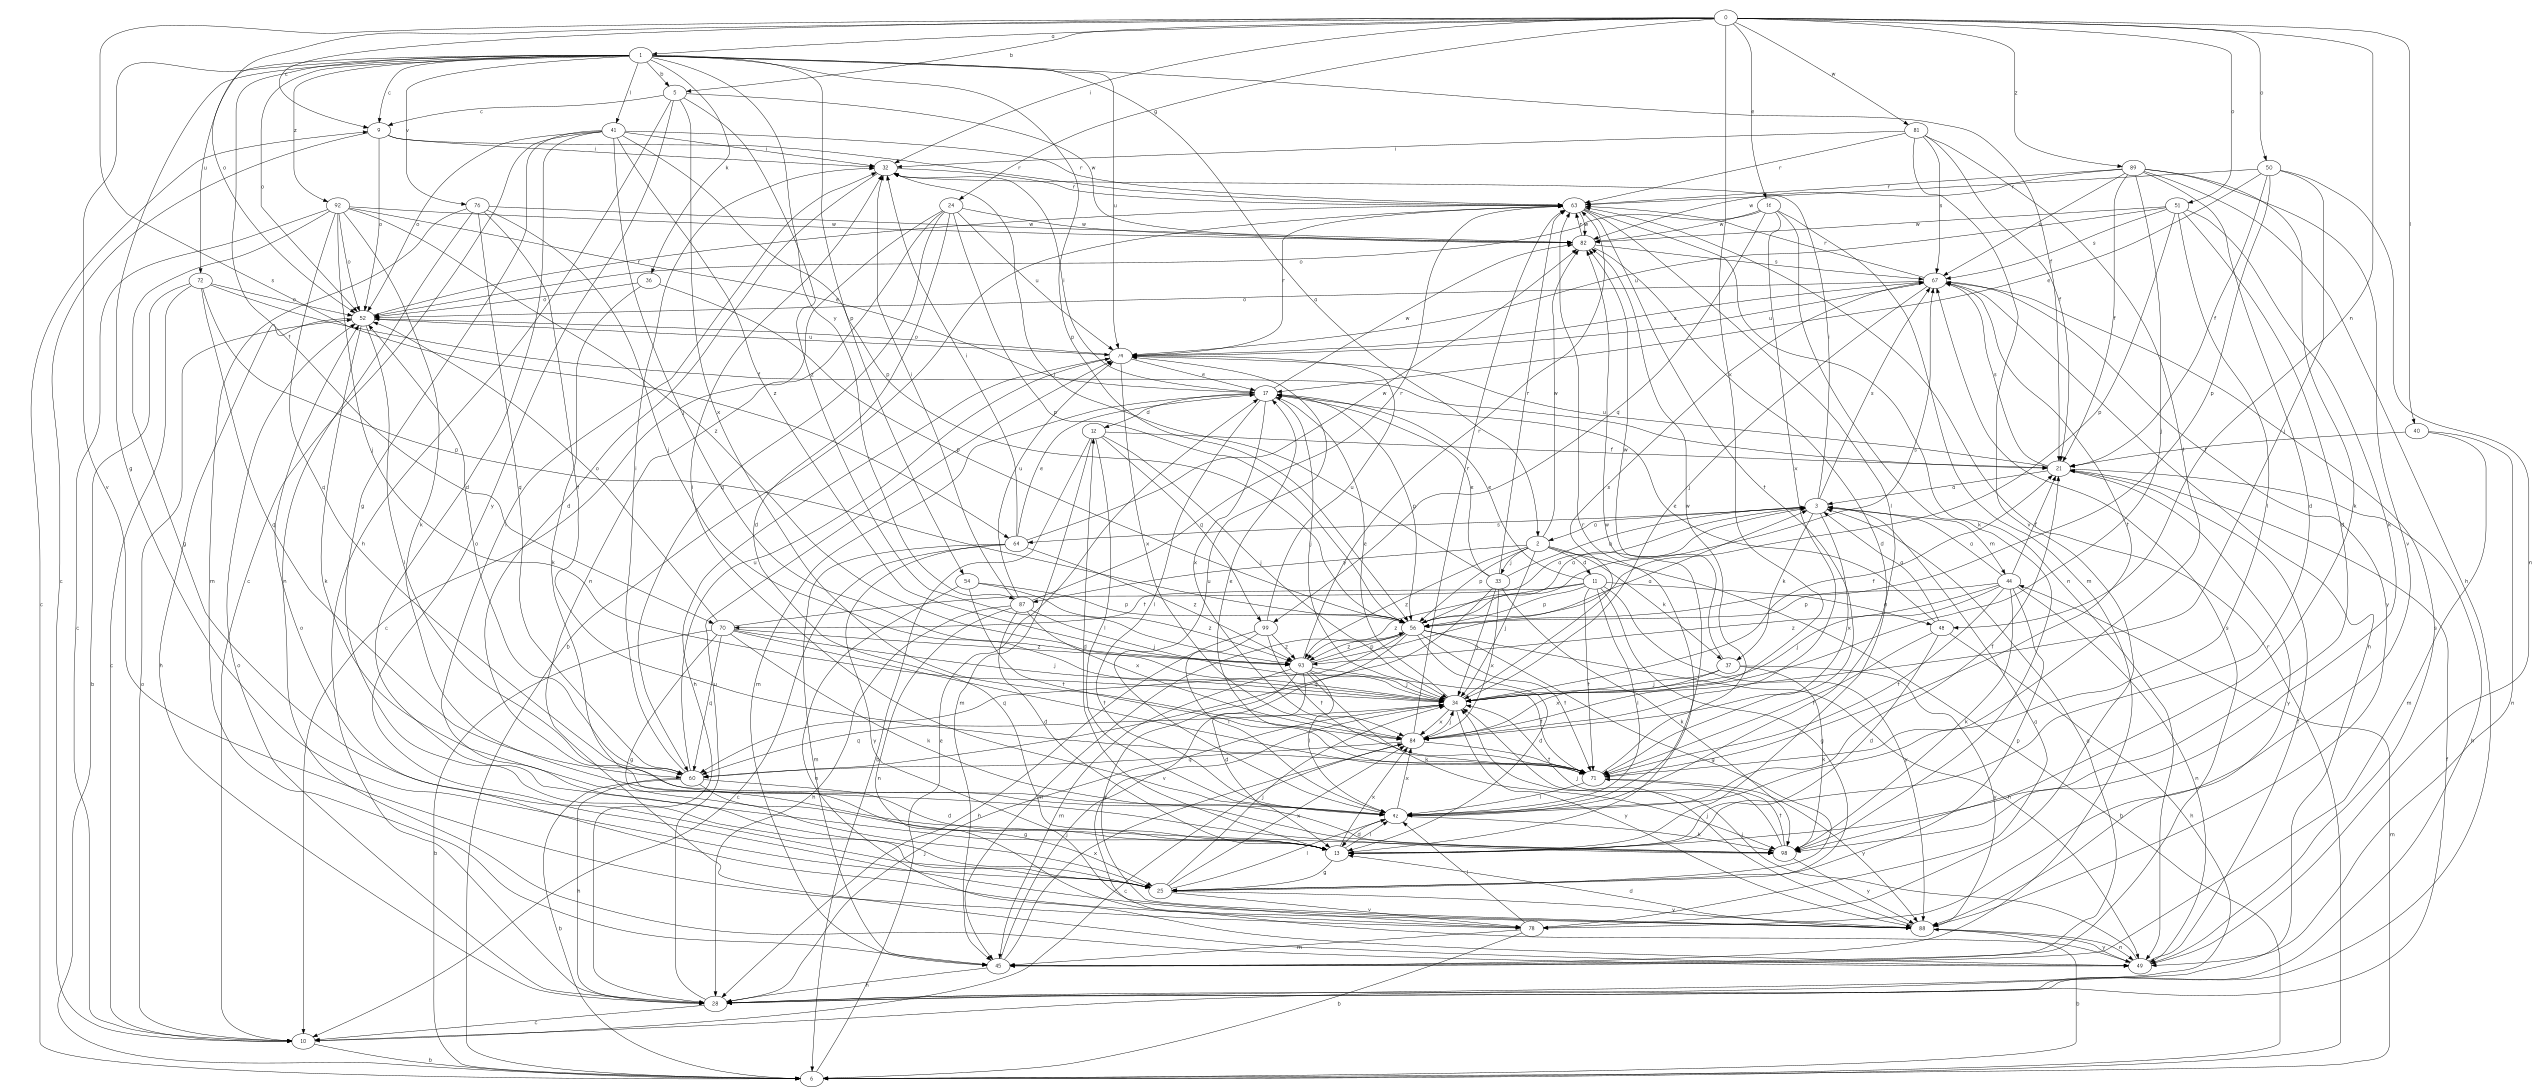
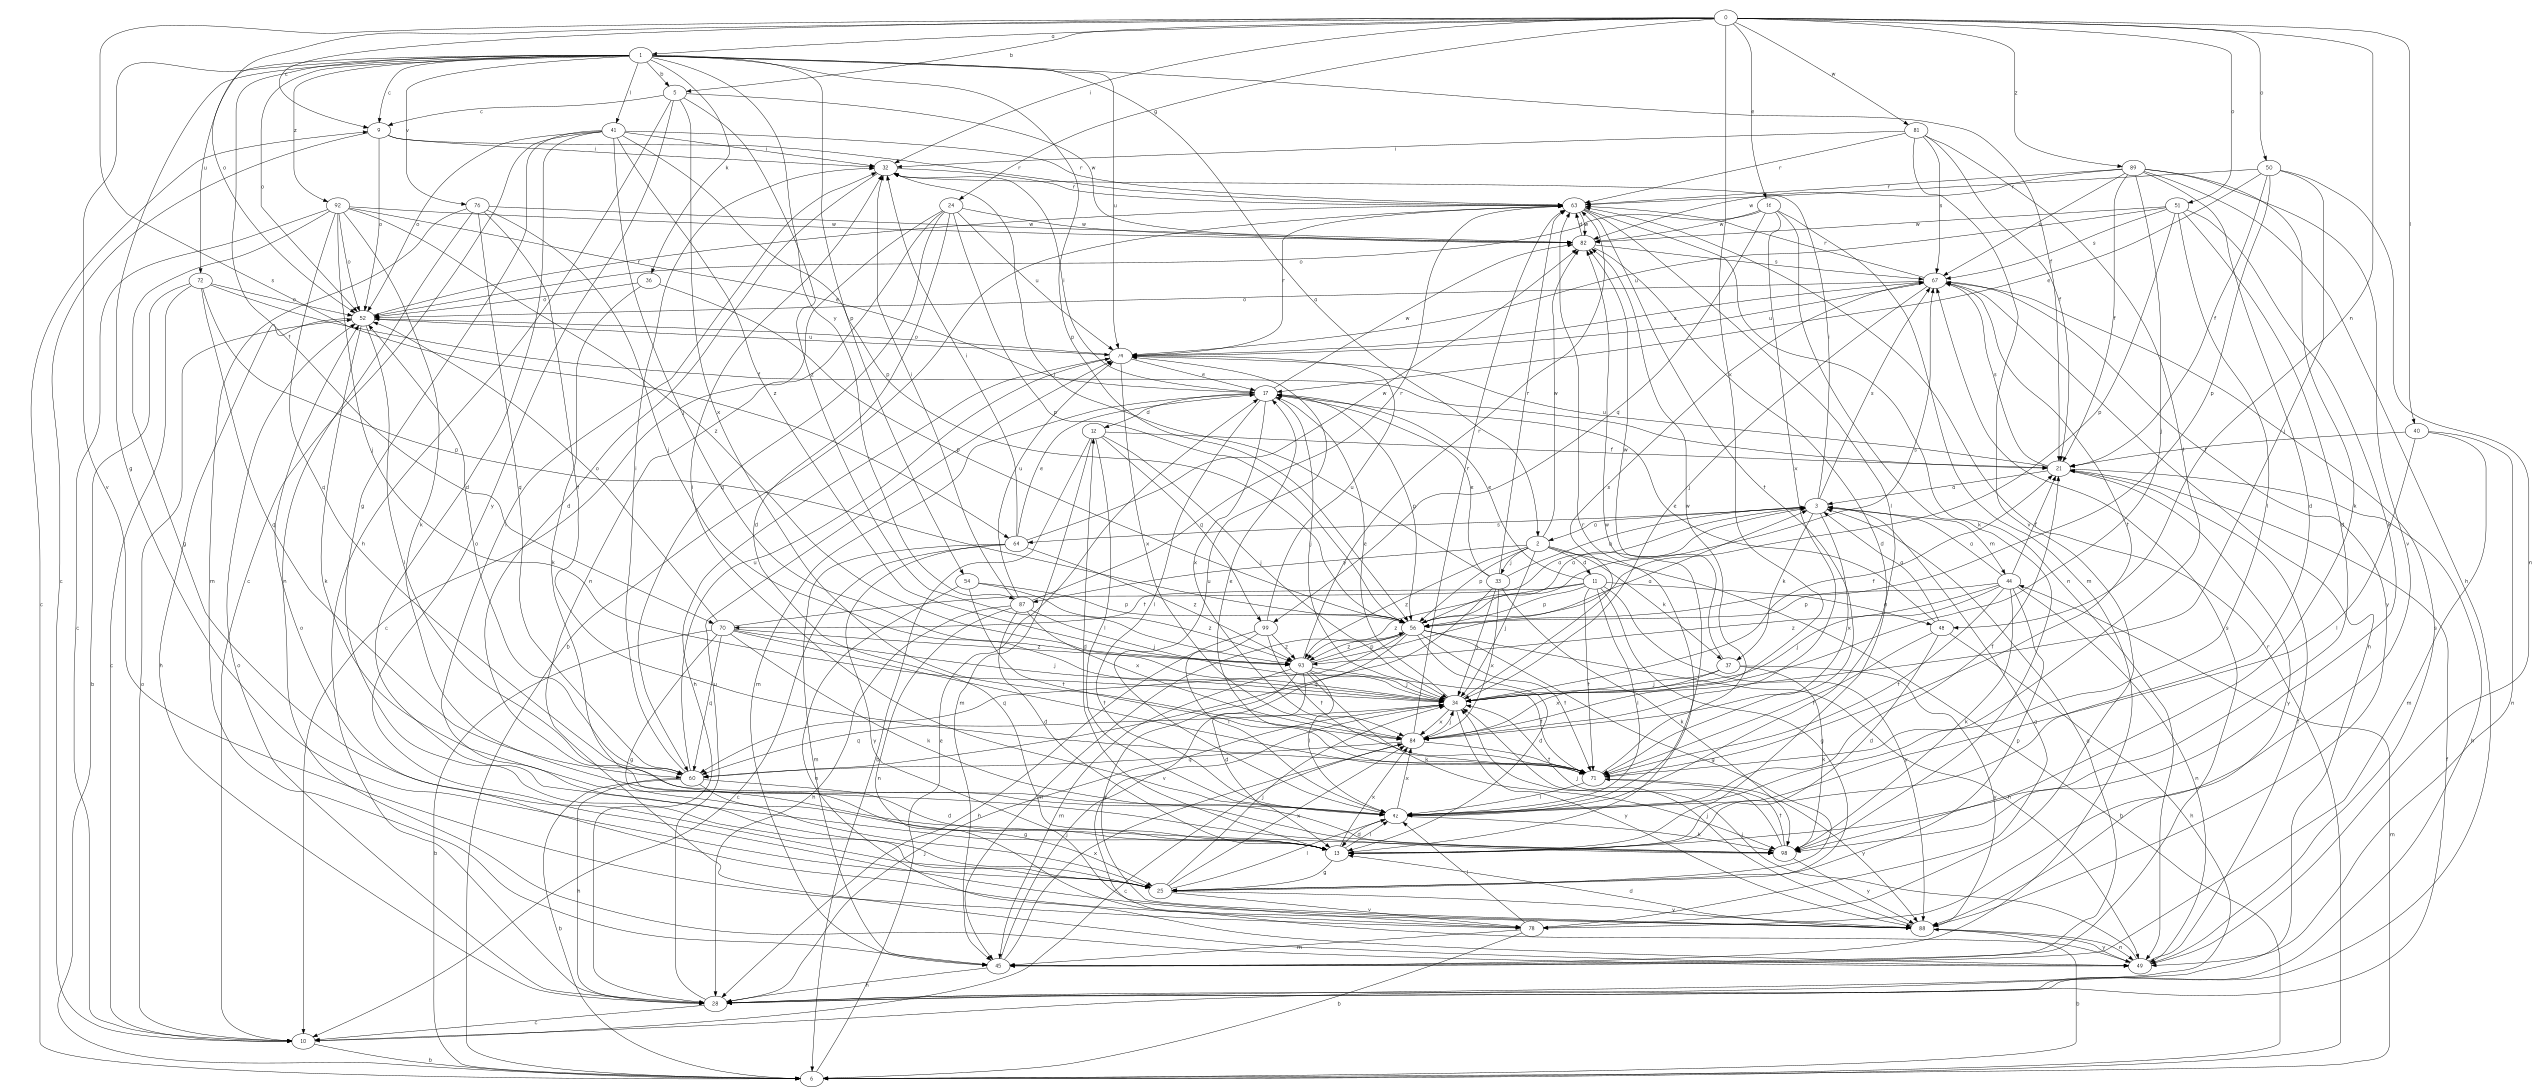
(1581, 224) -> (1581, 224)
none -> (2008, 729)
